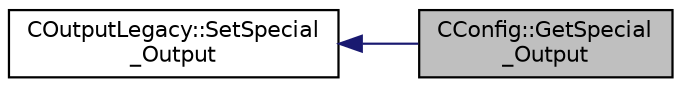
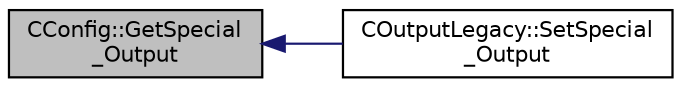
(390, 44) -> (314, 44)
